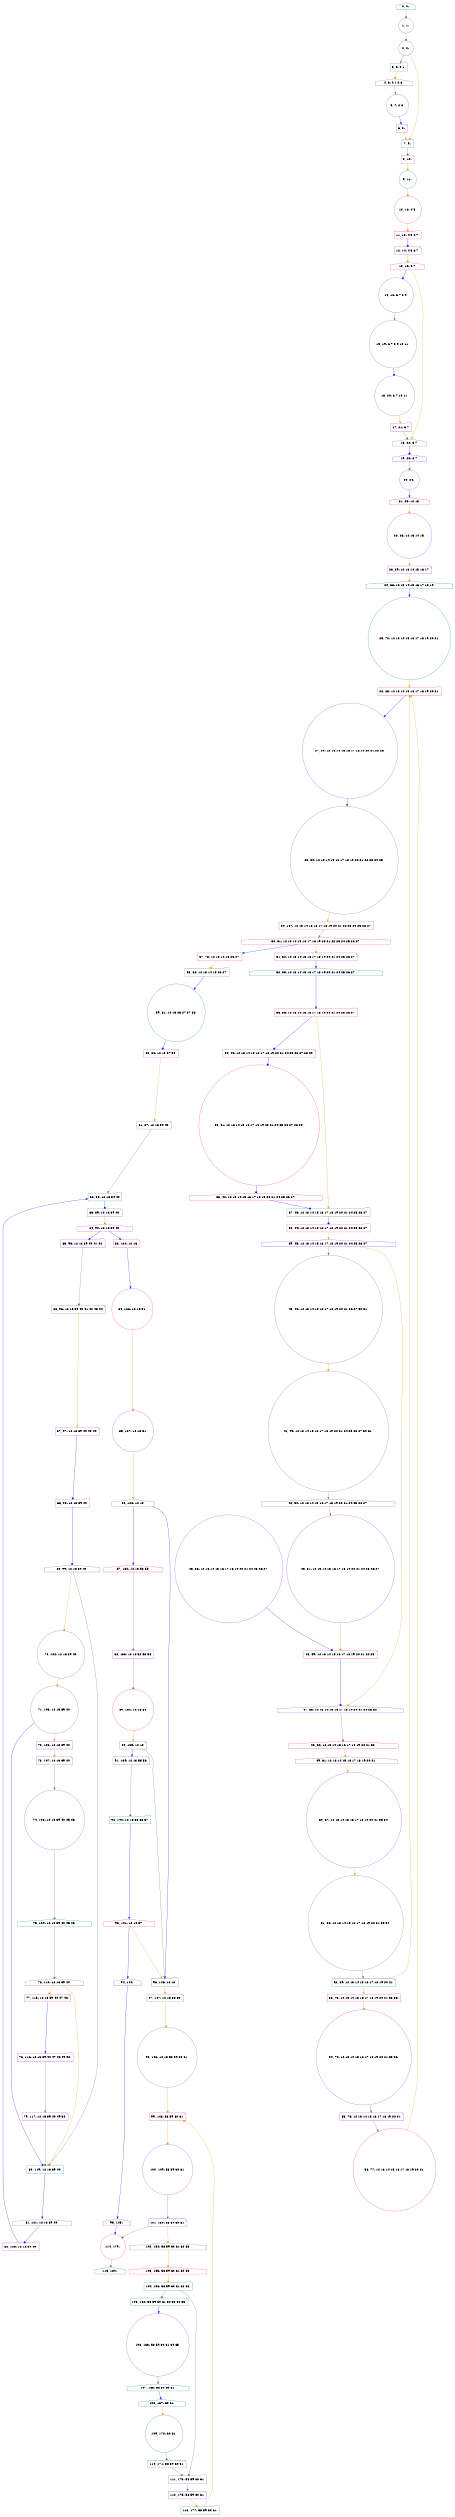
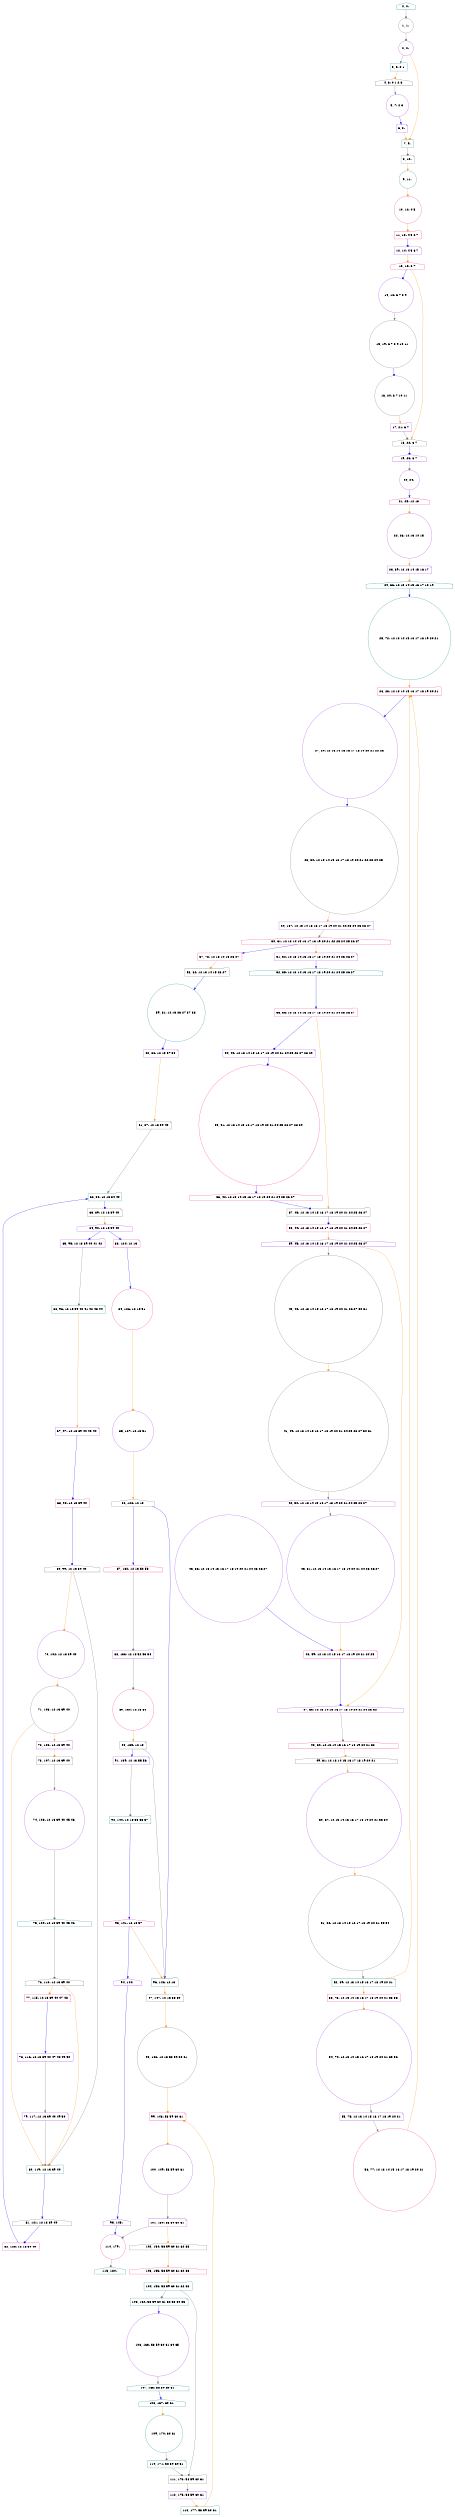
(11, 1943) -> (11, 1943)
